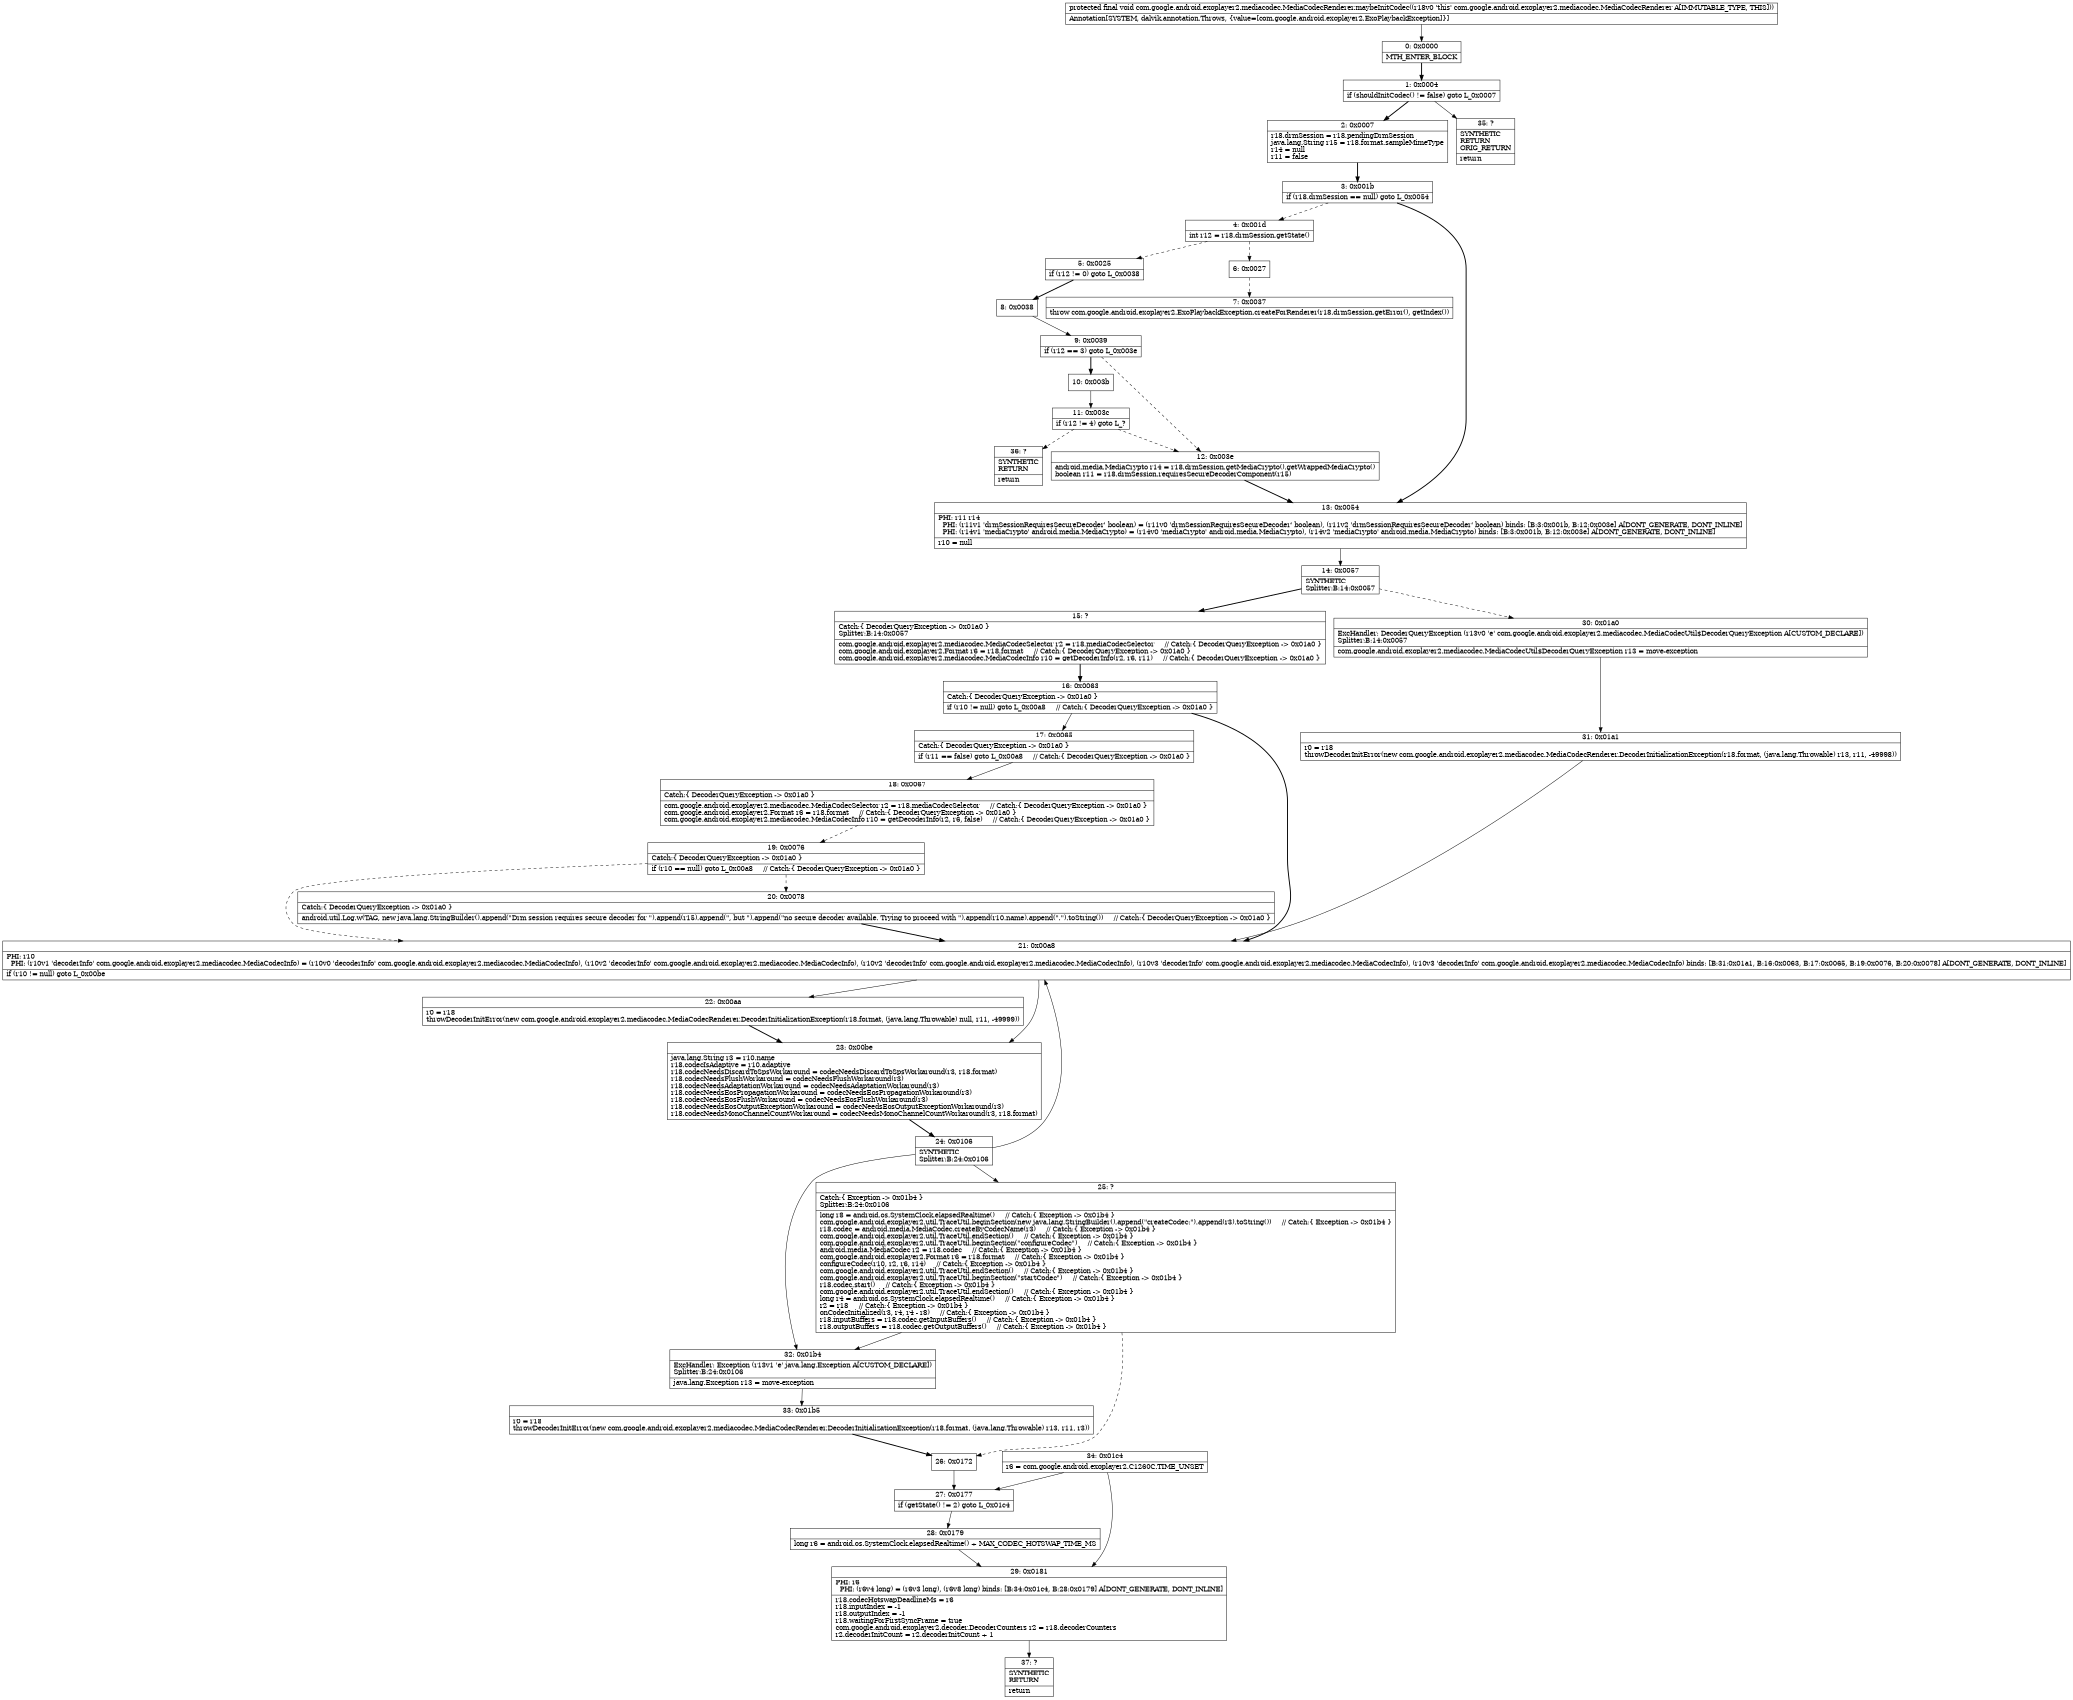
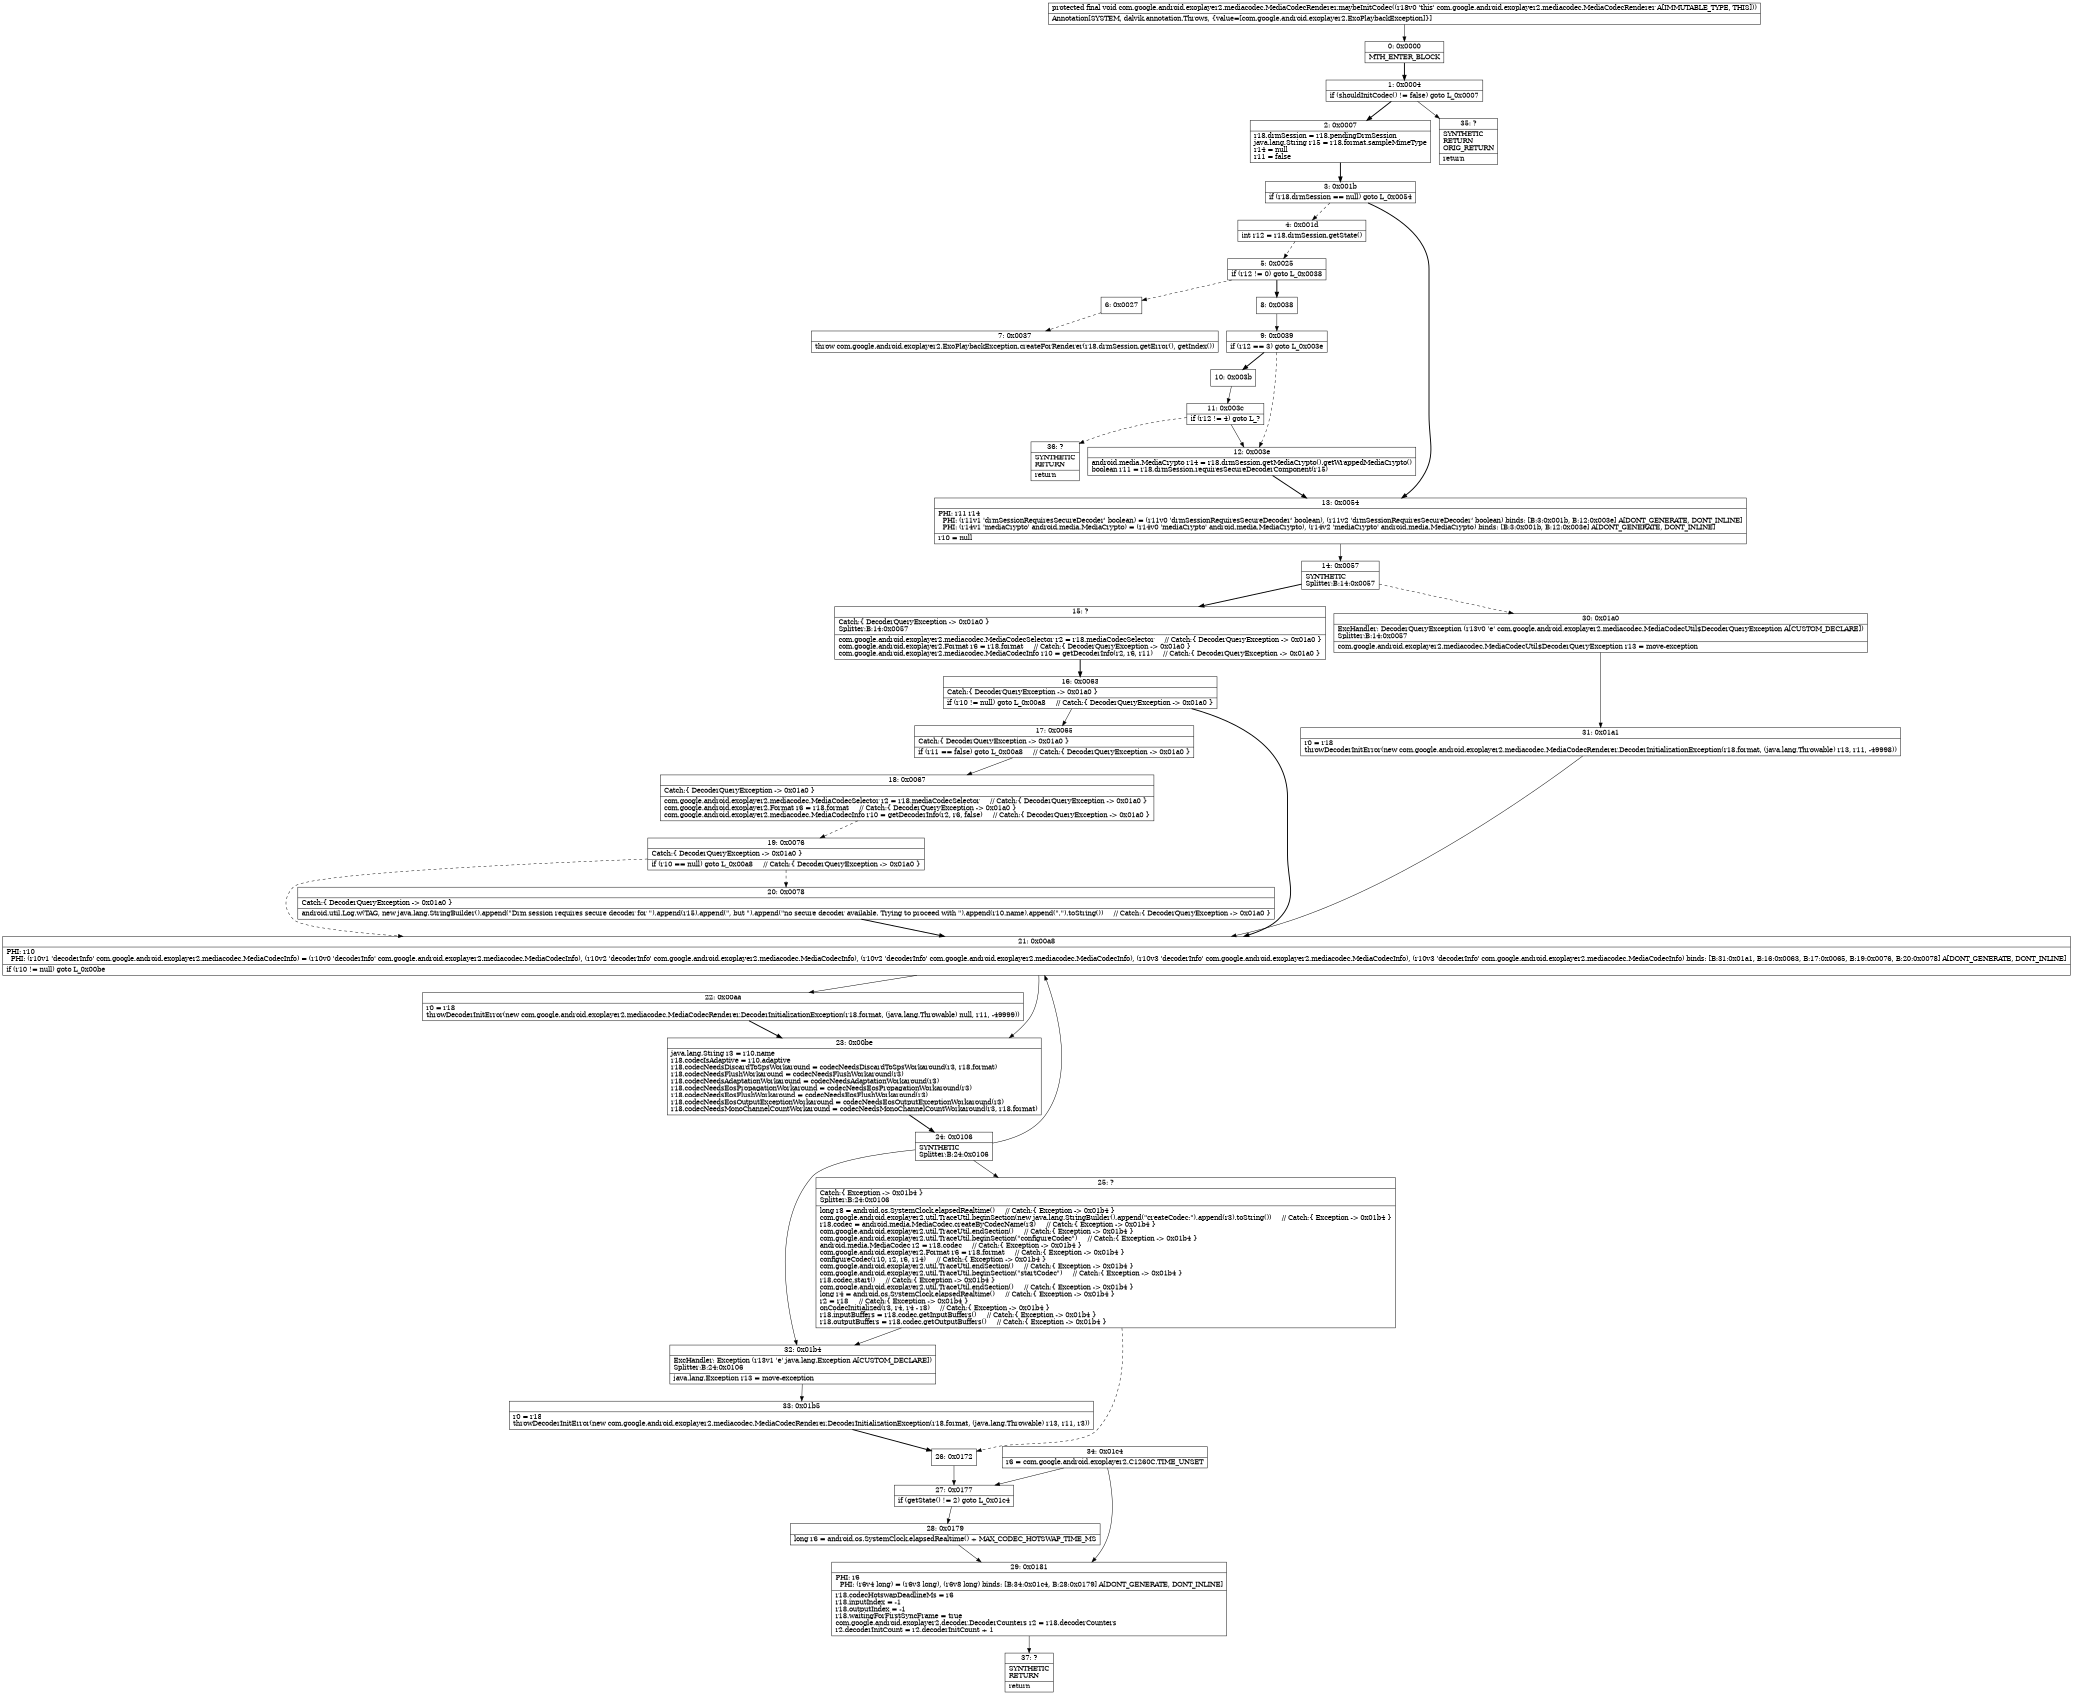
(1249, 249) -> (1189, 290)
(1146, 440) -> (1236, 434)
